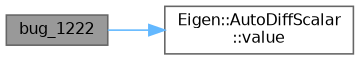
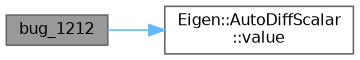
(57, 30) -> (57, 30)
